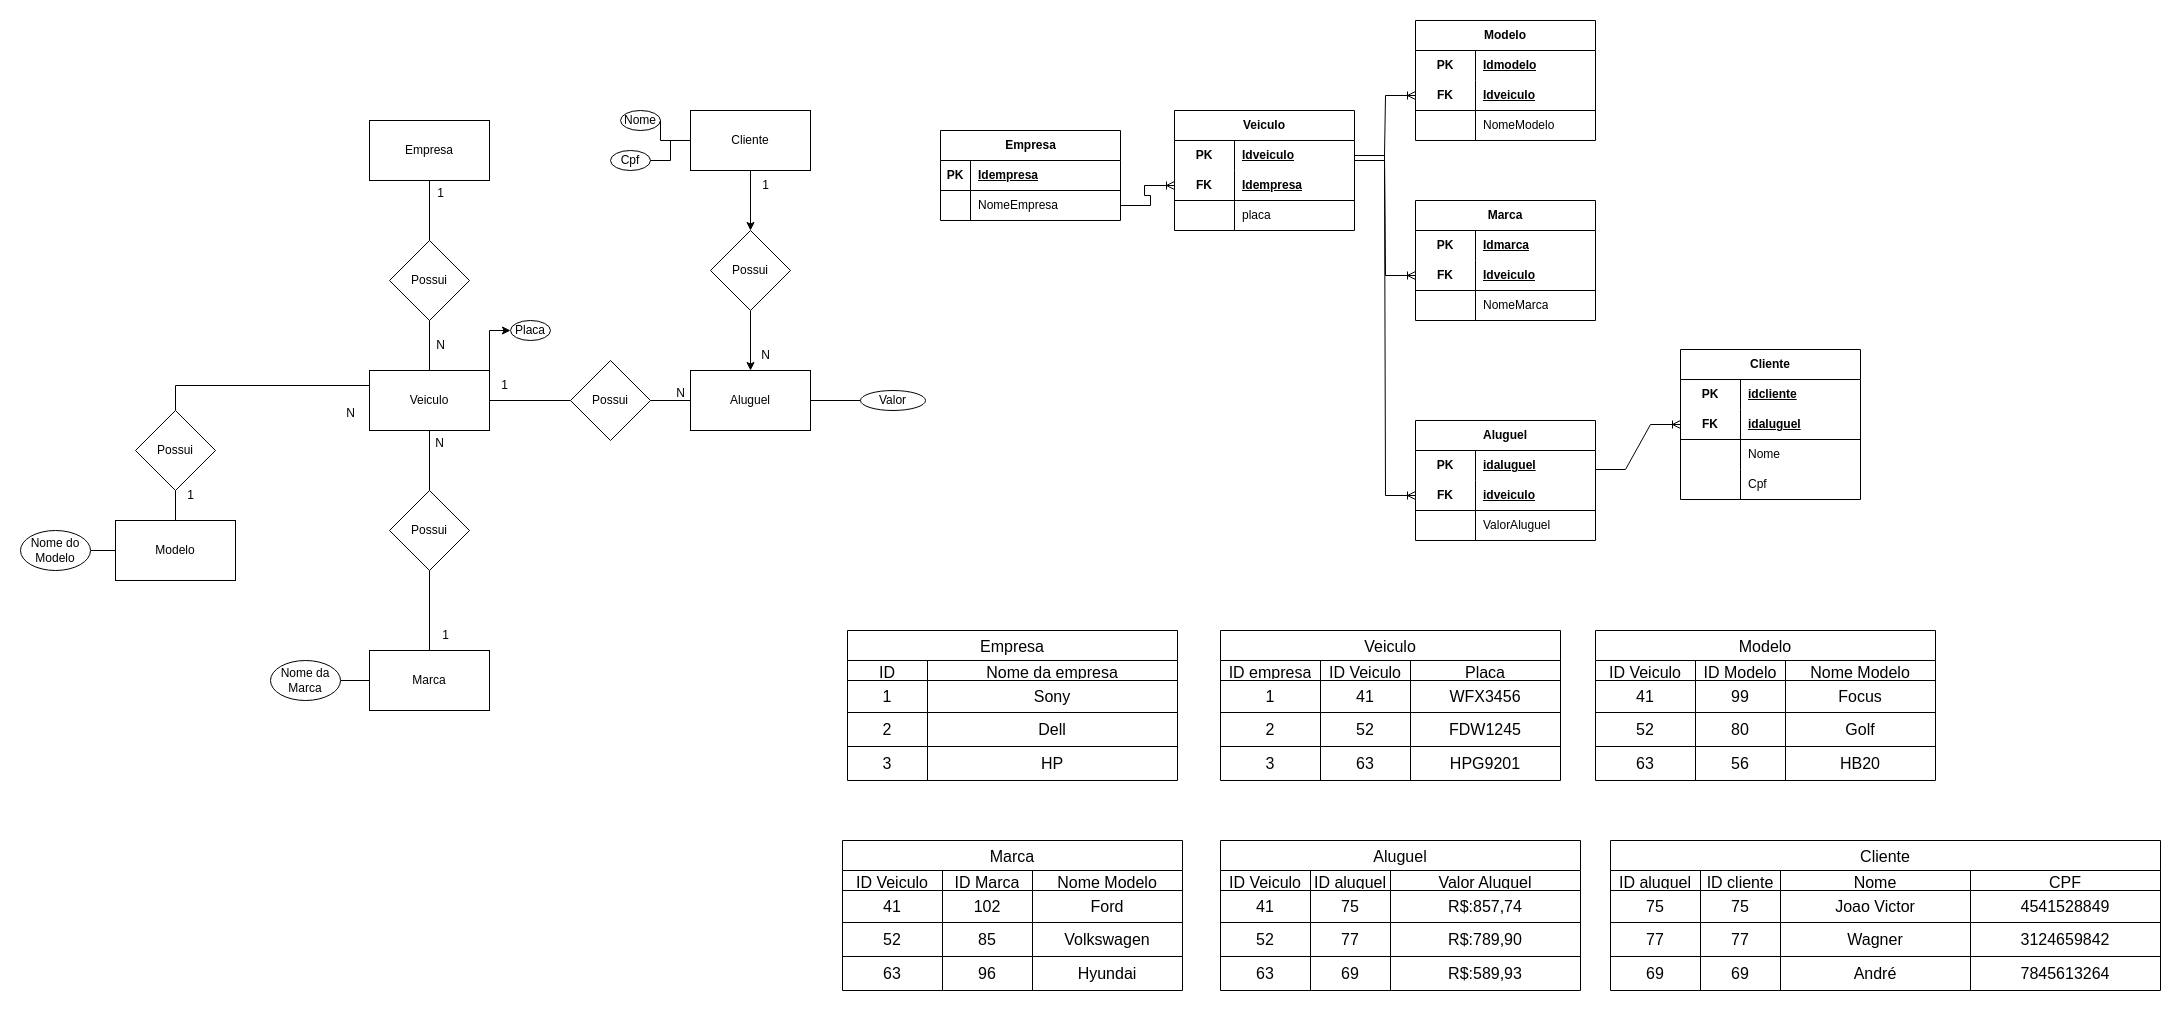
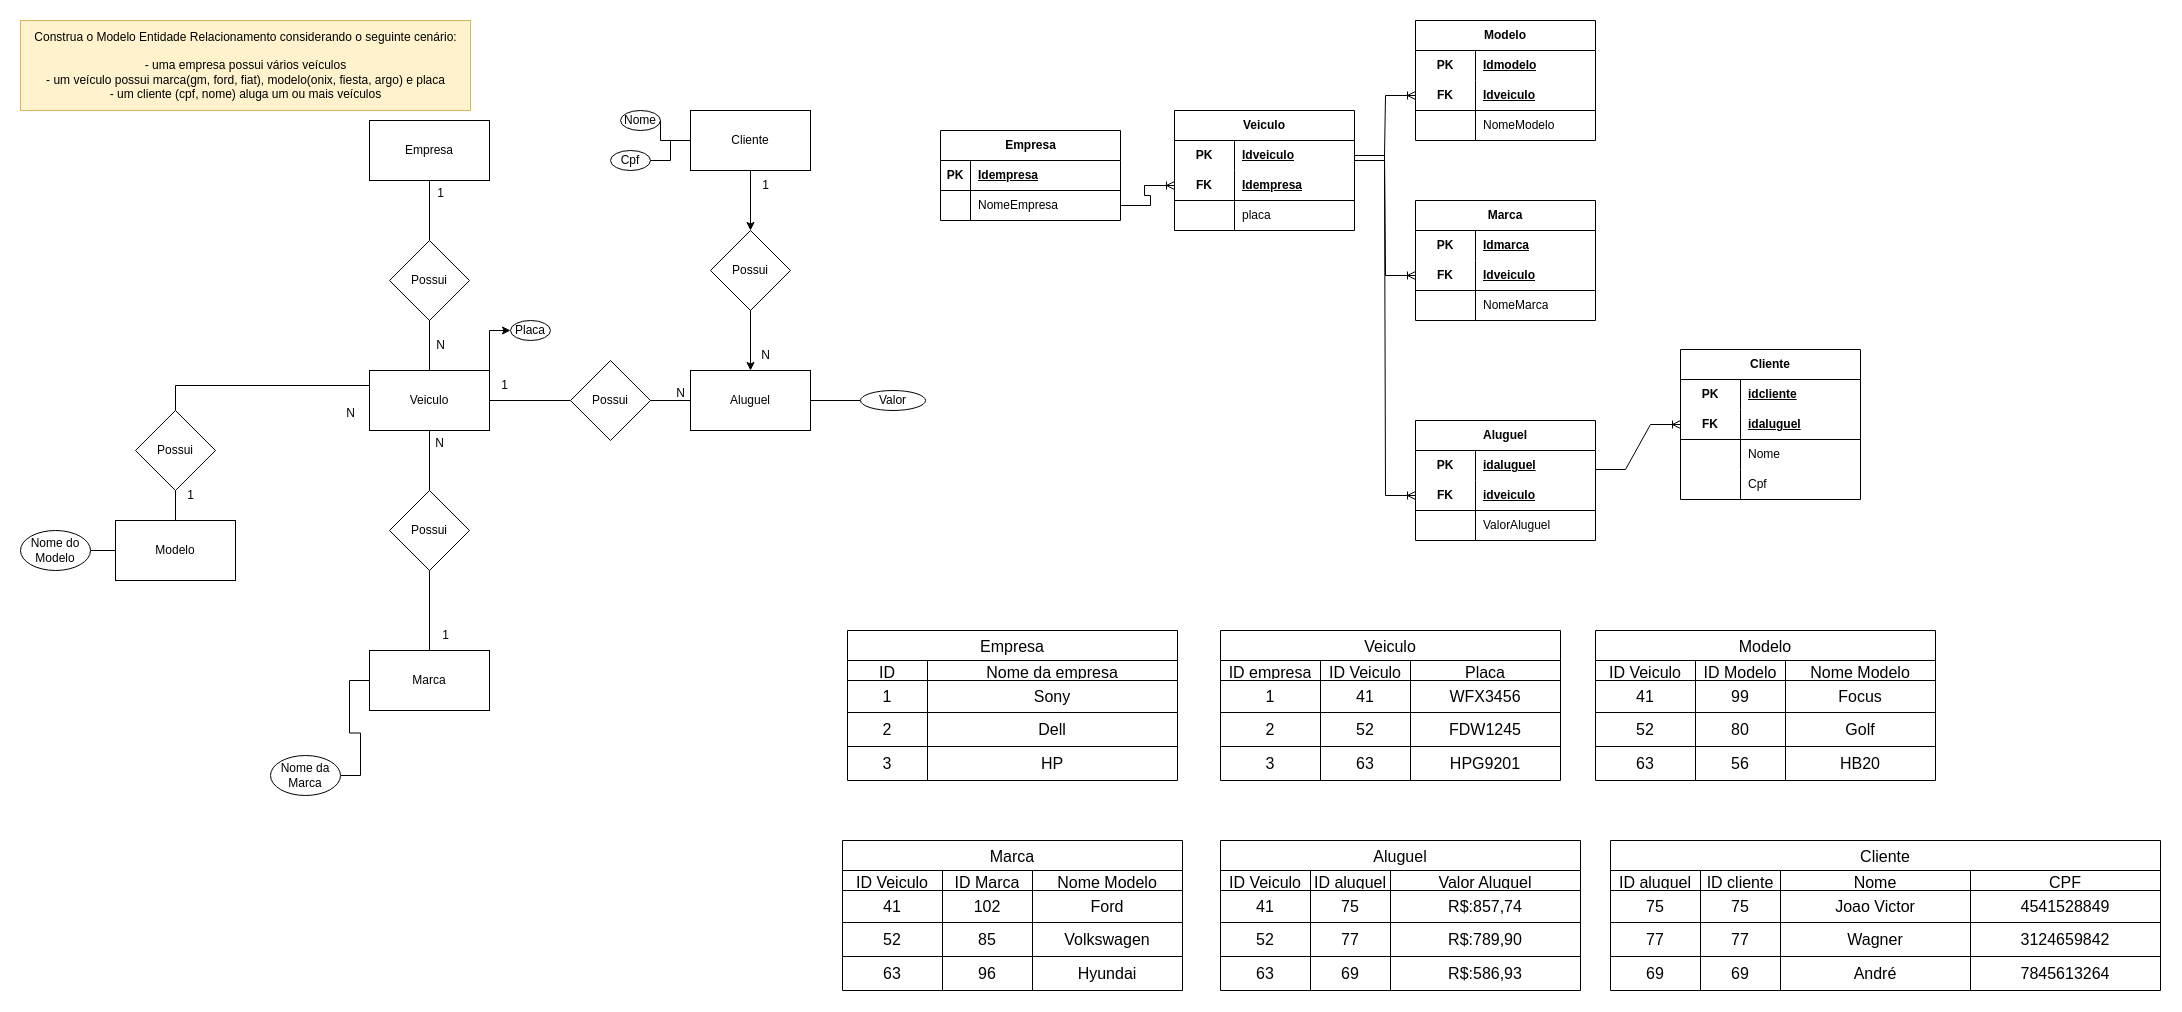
none -> (246, 66)
(306, 681) -> (306, 776)
(1486, 974) -> (1486, 974)
